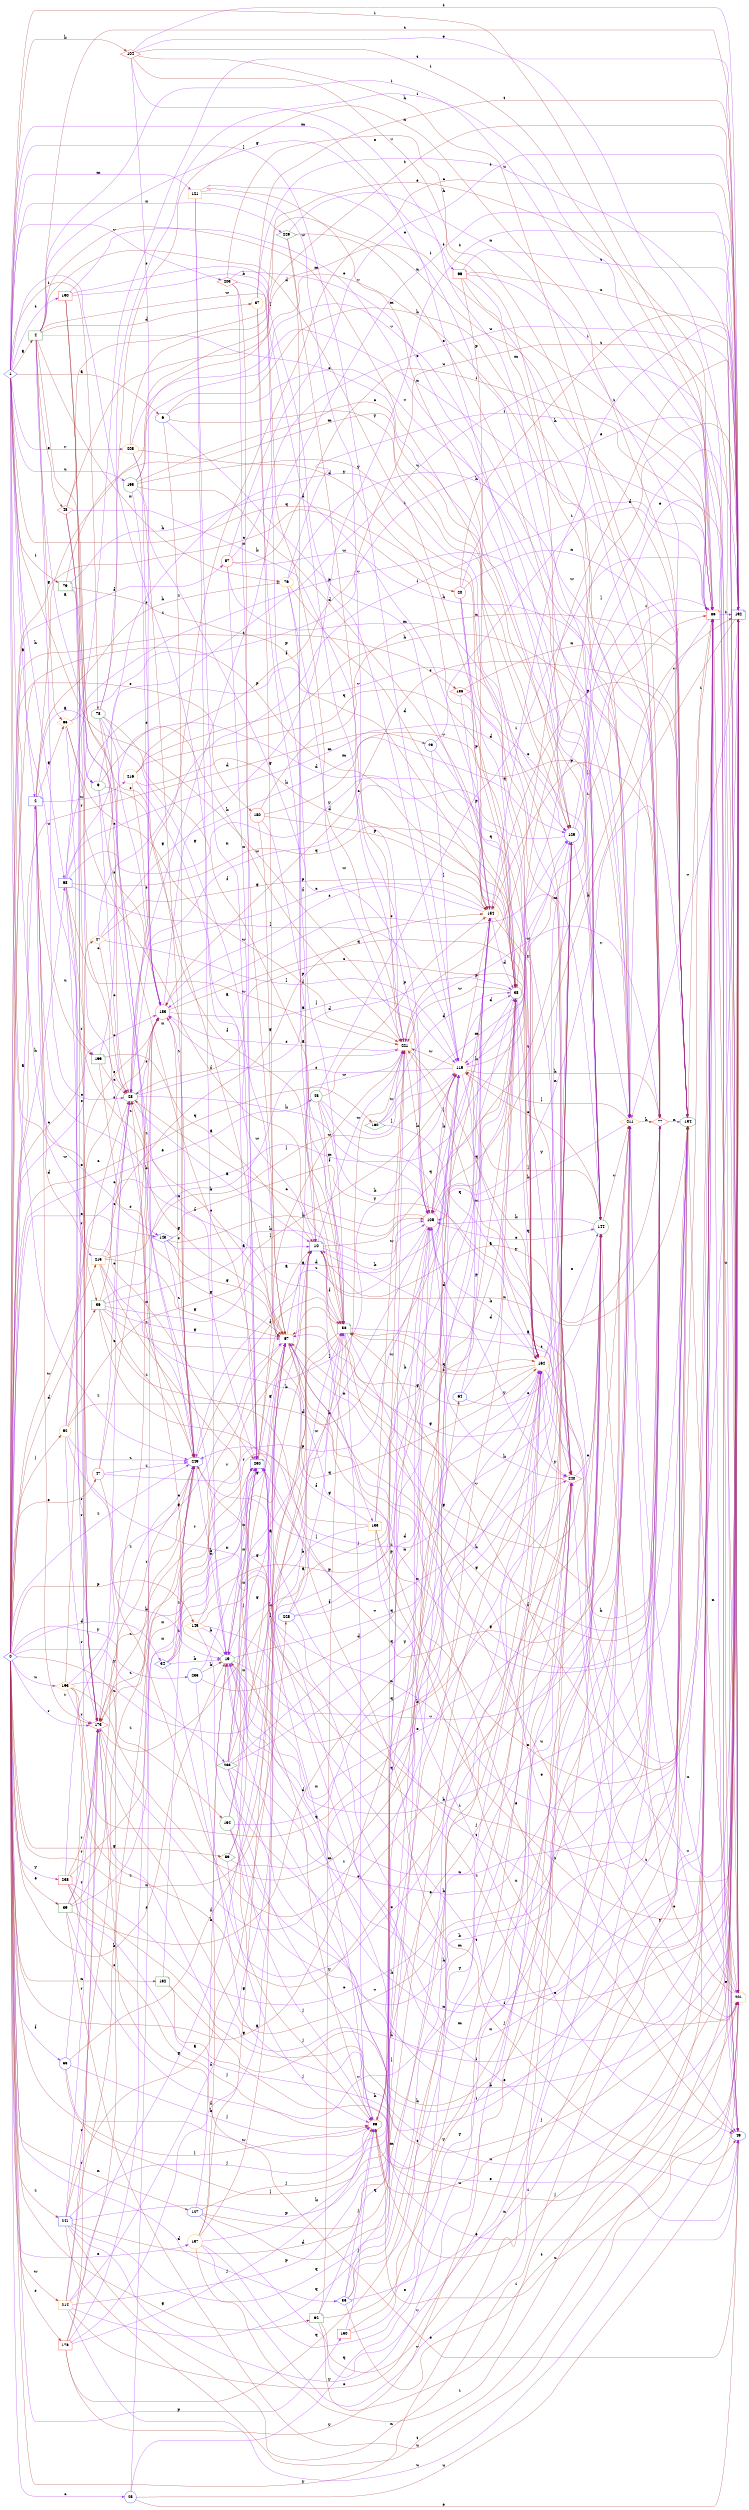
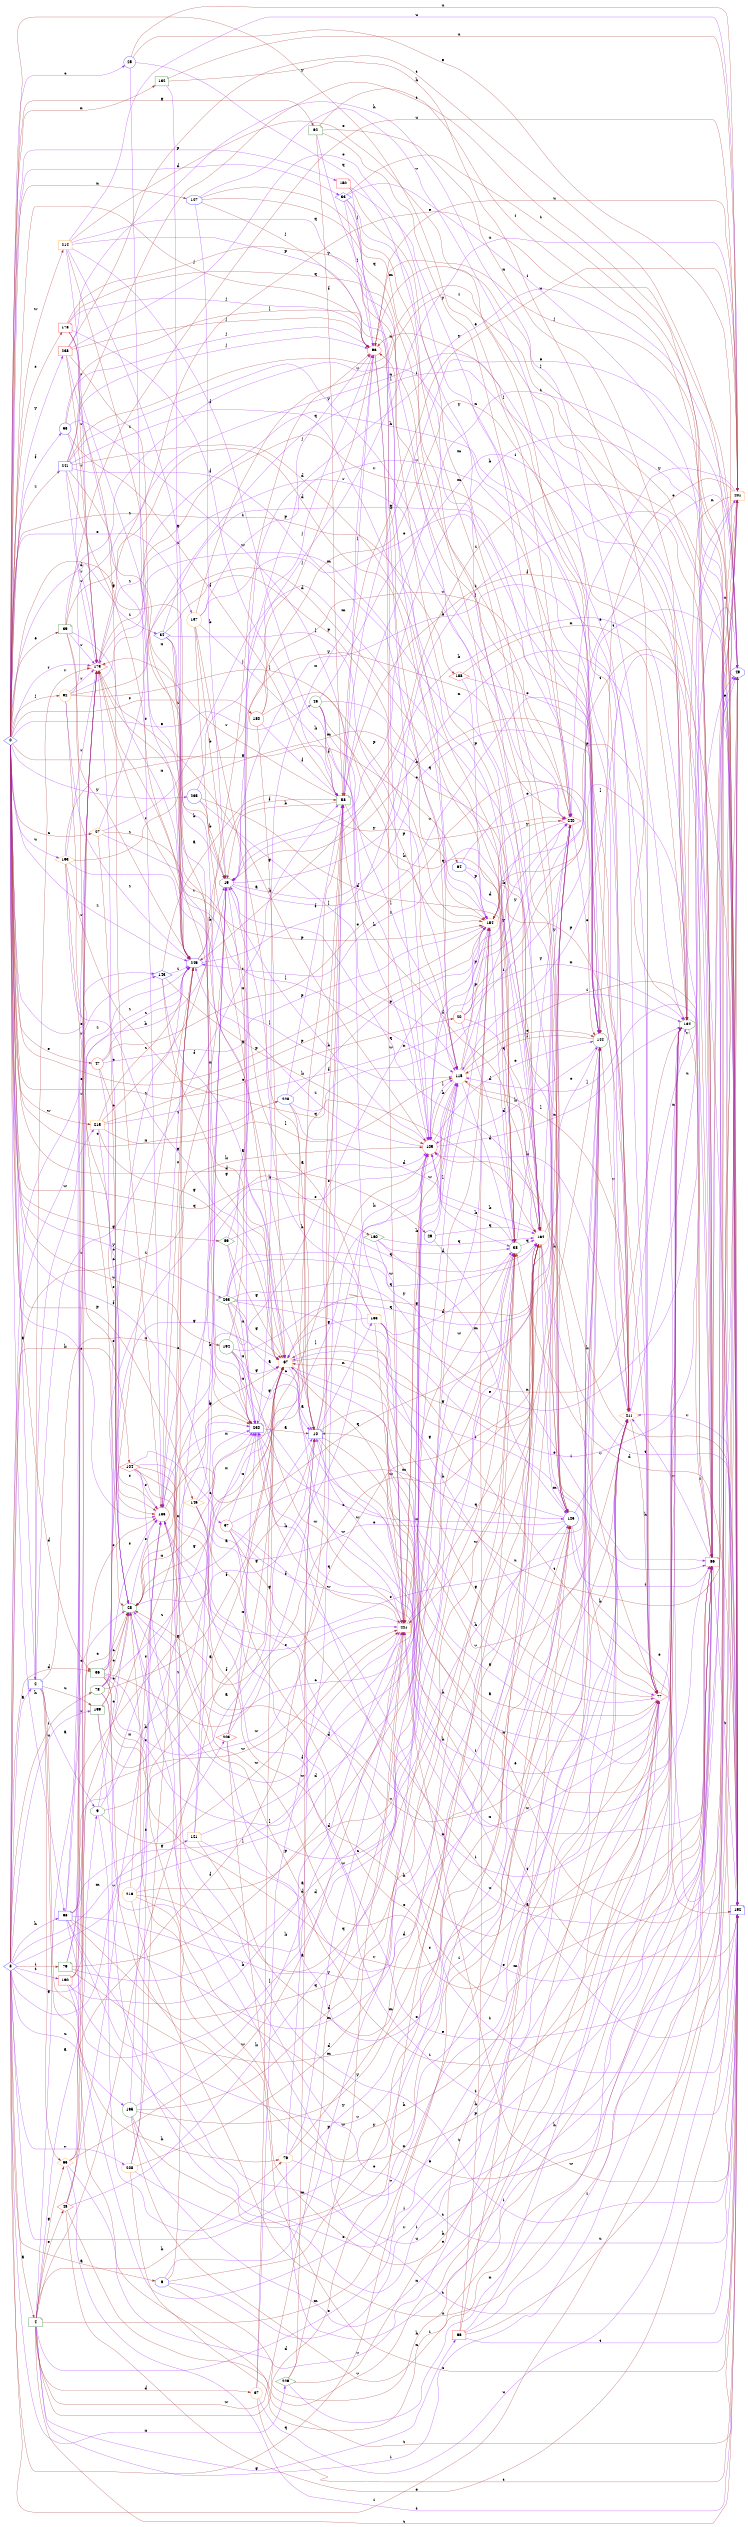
(10, 374) -> (10, 1966)
(87, 798) -> none
